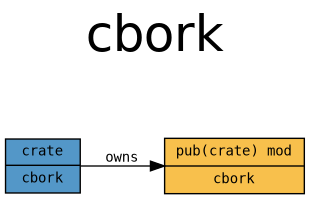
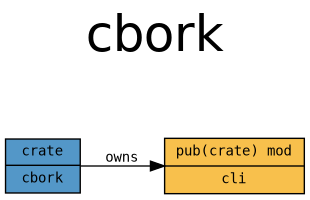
(234, 179) -> (234, 179)
